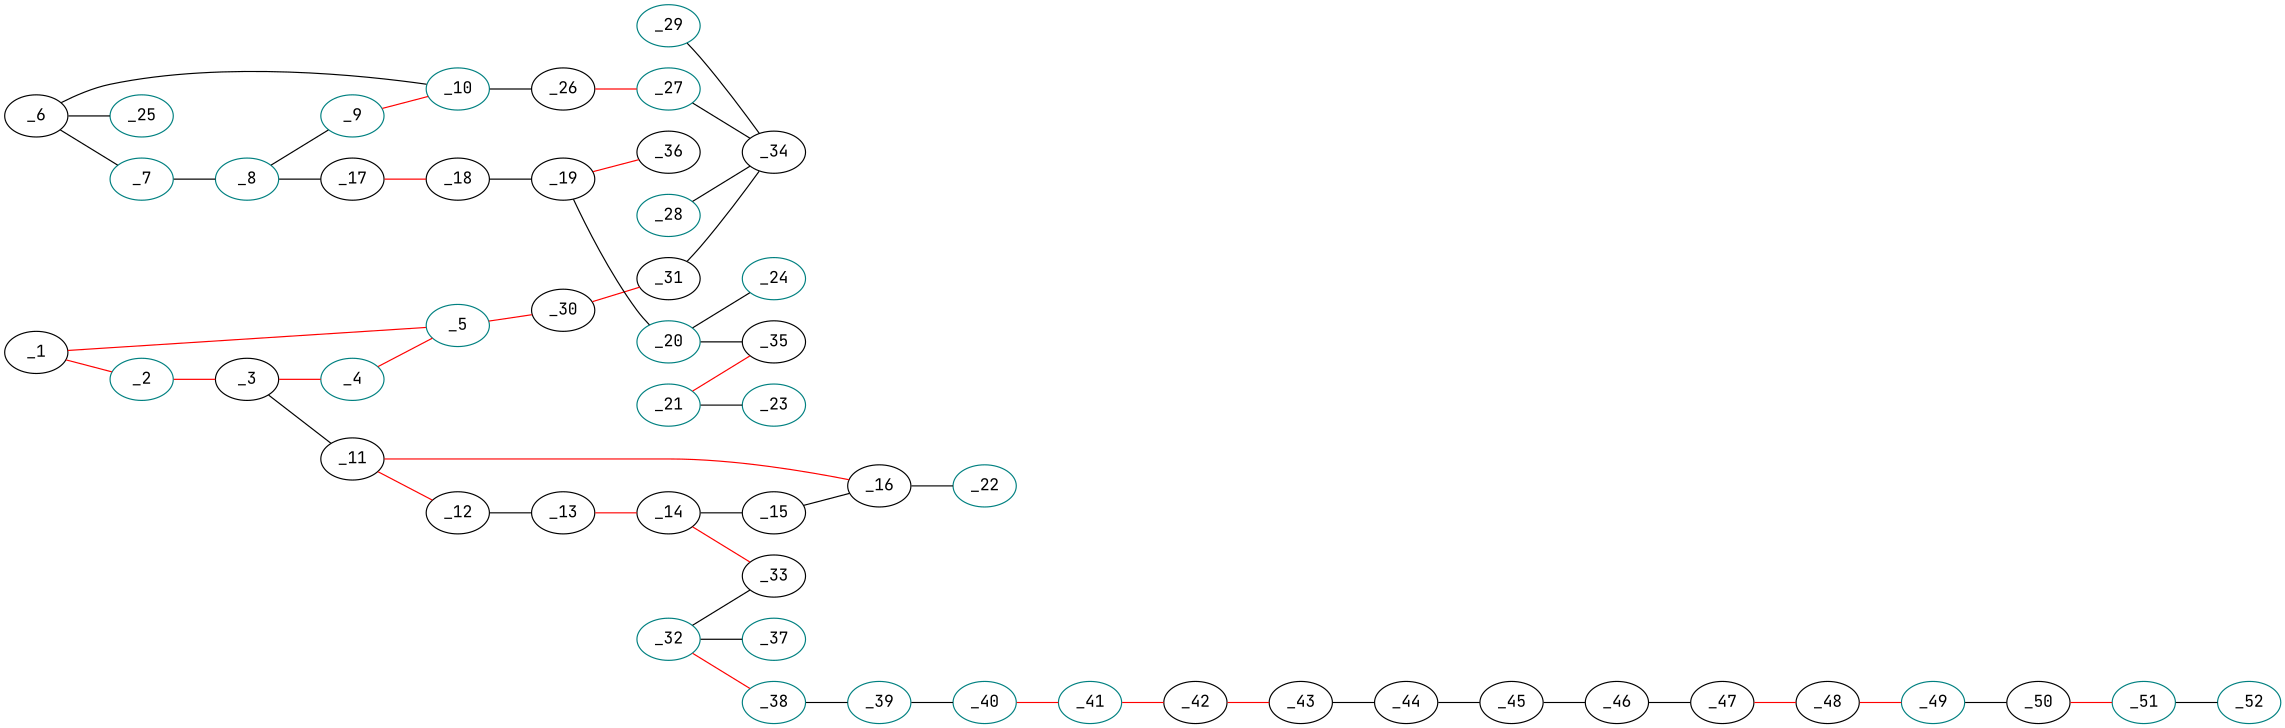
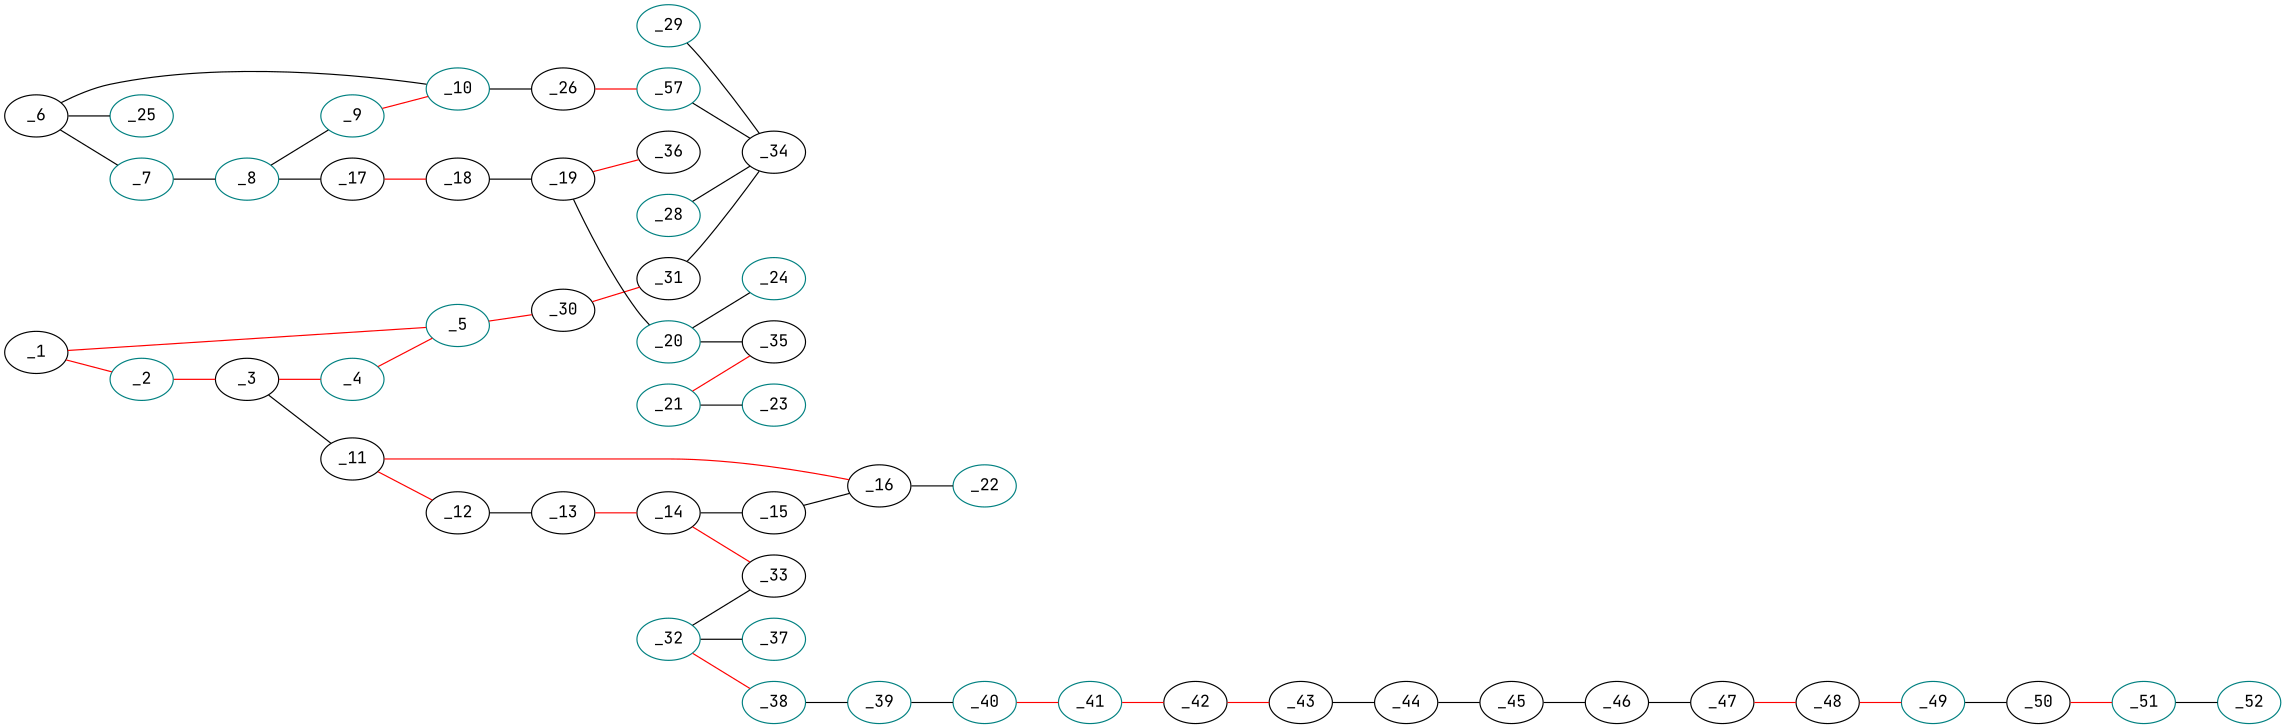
(669, 89) -> (669, 89)
